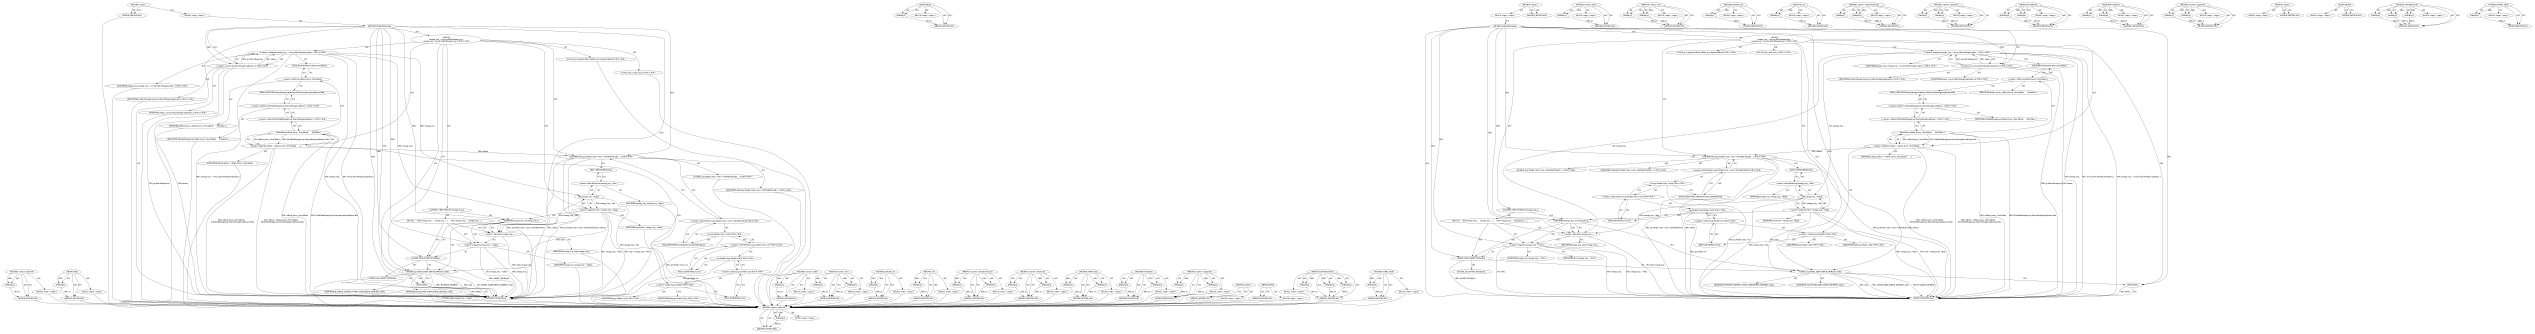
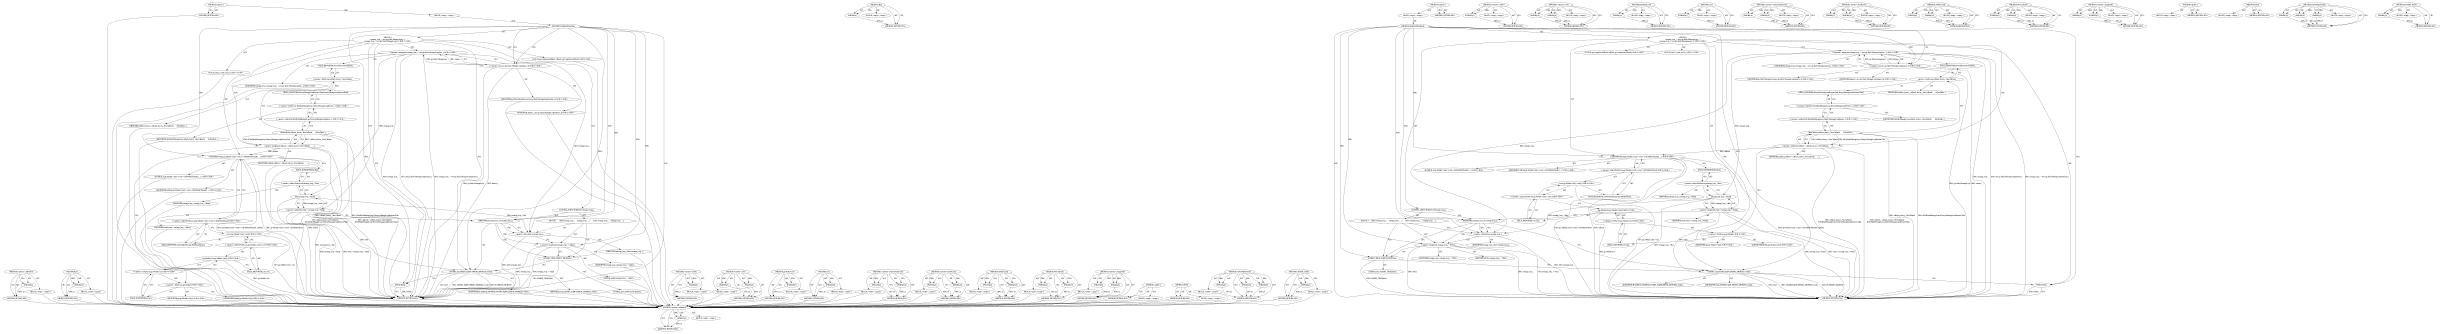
none -> (584, 264)
